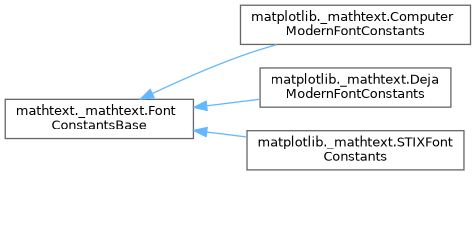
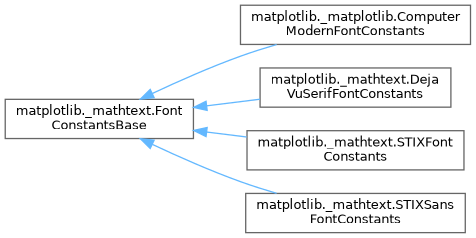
(355, 25) -> (355, 25)
(355, 88) -> (355, 88)
(99, 119) -> (99, 119)
none -> (355, 213)
